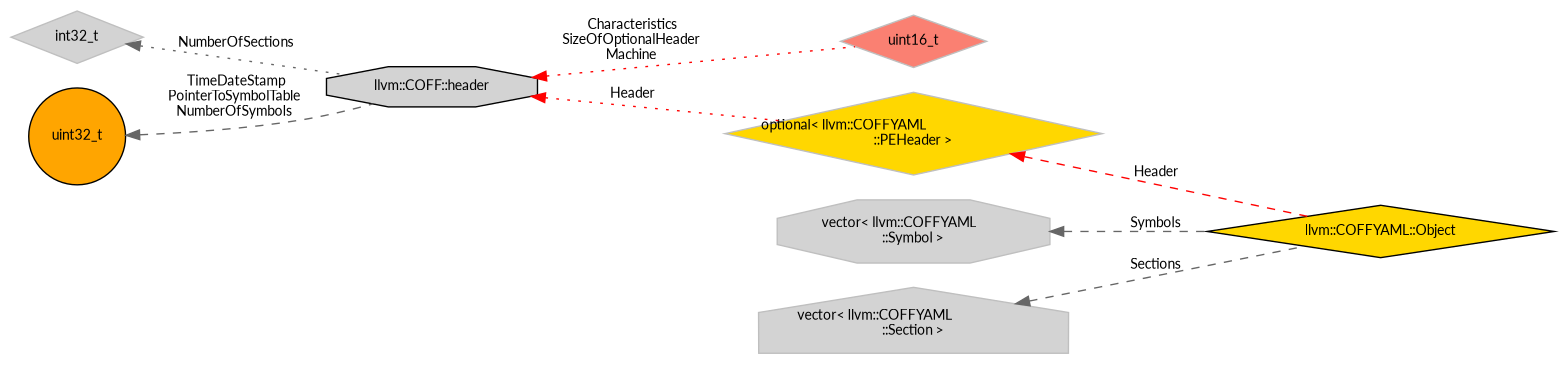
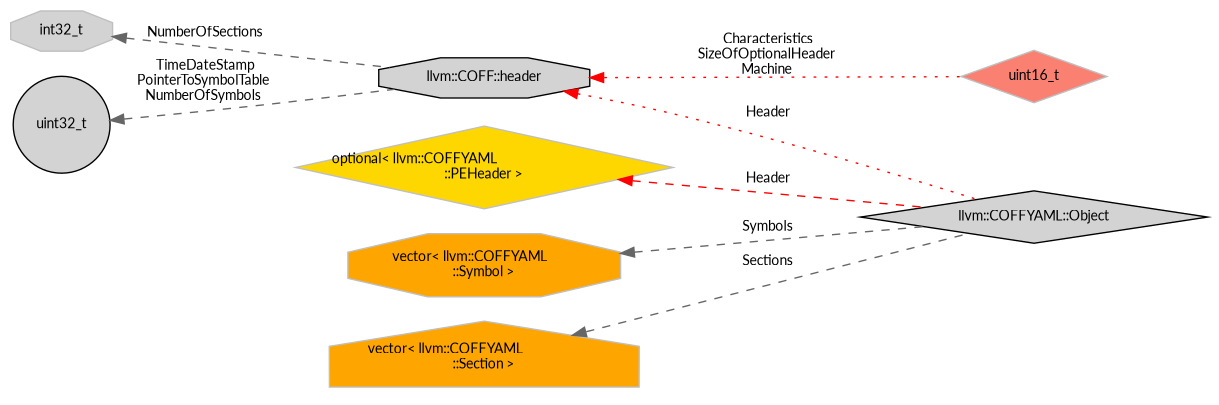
(77, 37) -> (62, 31)
(243, 60) -> (258, 53)
(664, 109) -> (779, 141)
(77, 136) -> (62, 125)
(914, 231) -> (484, 265)
(1381, 231) -> (1034, 217)
(914, 324) -> (484, 358)
